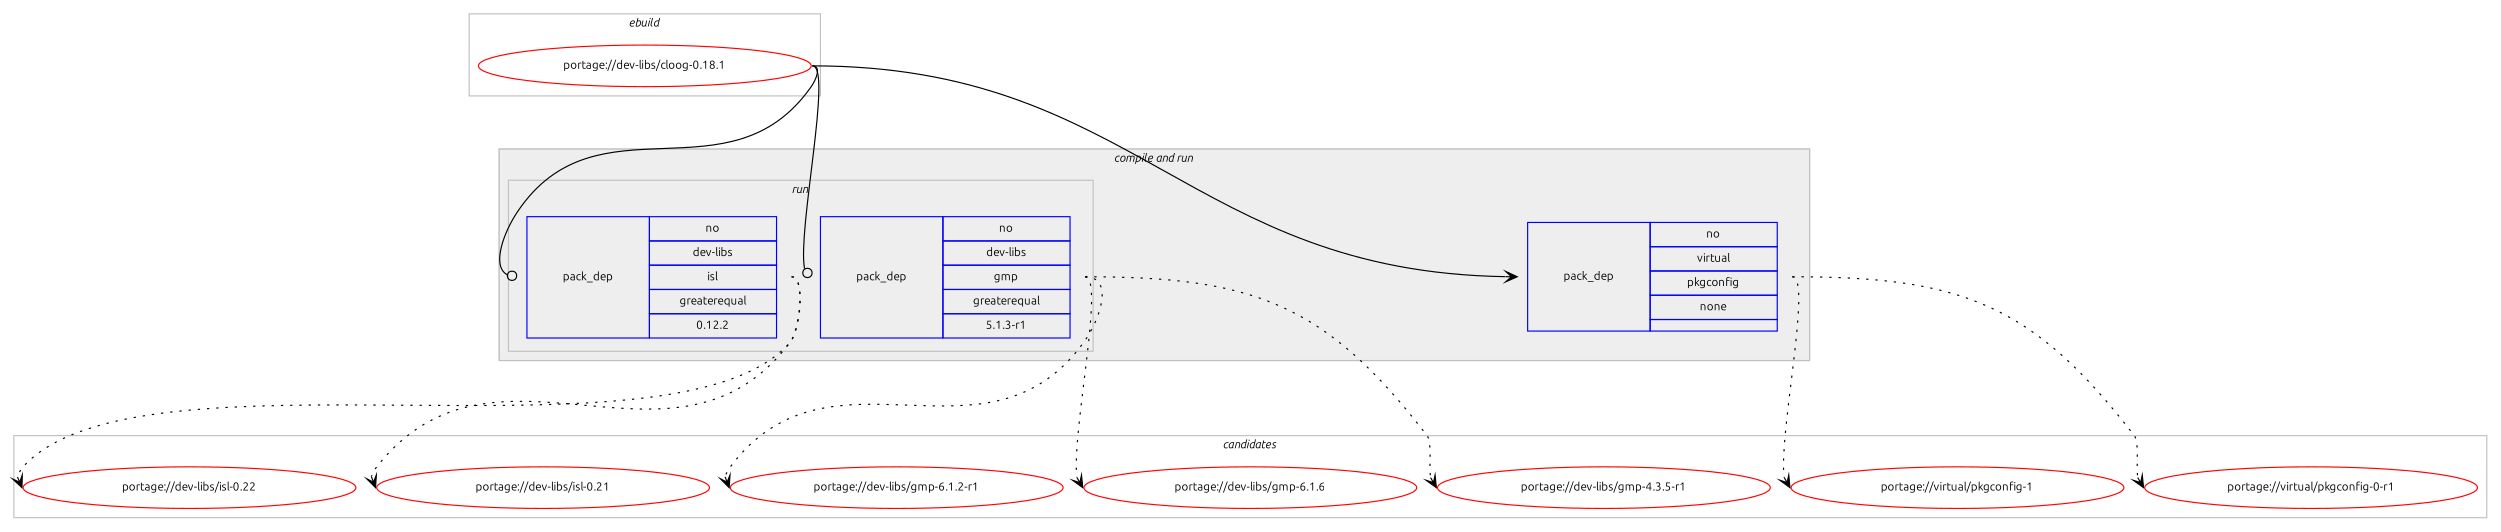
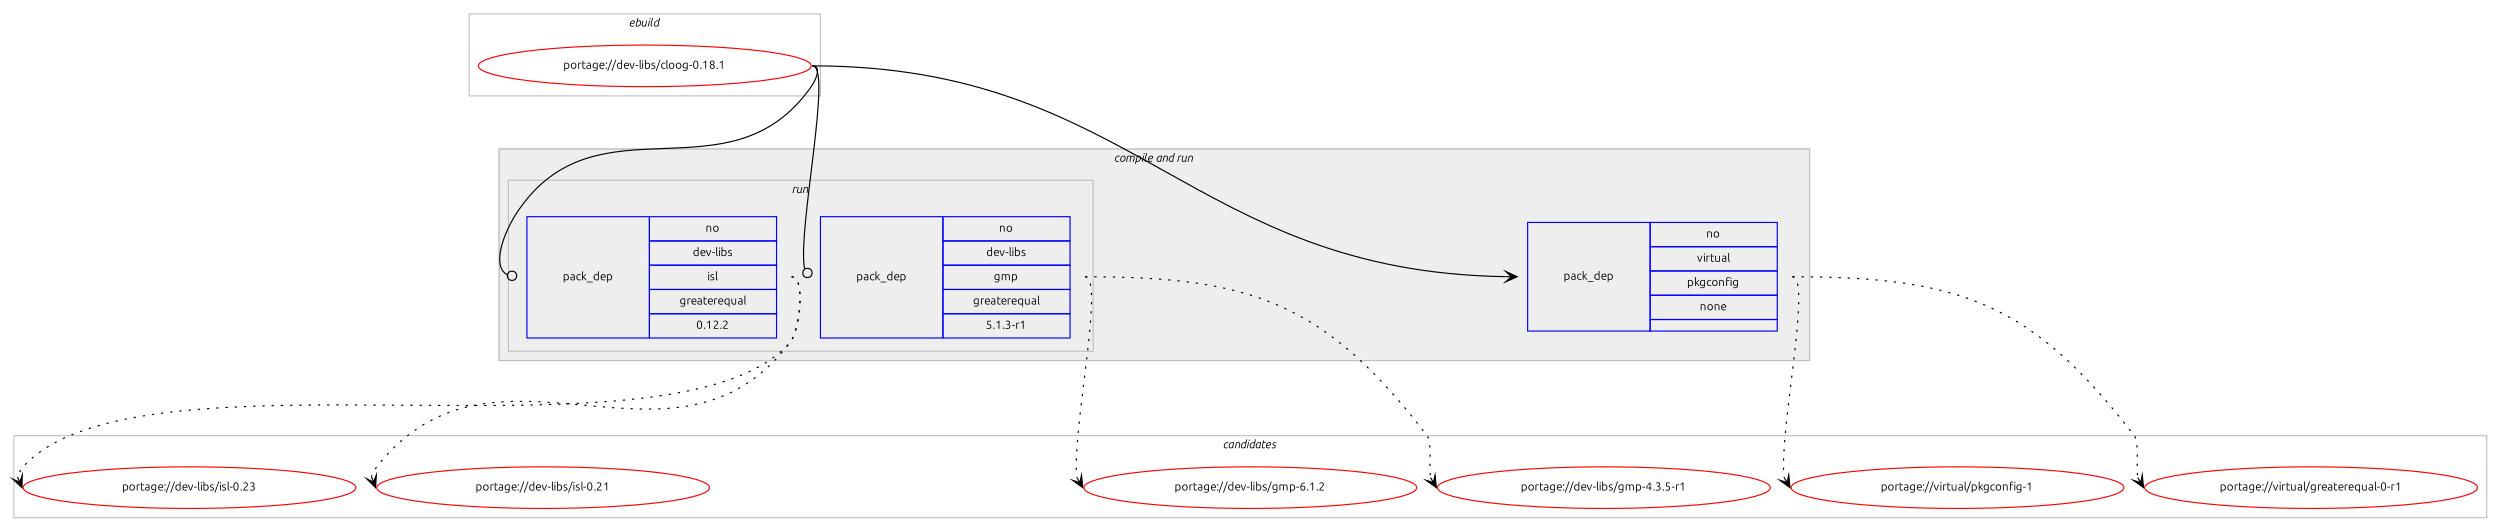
(190, 488) -> (190, 488)
(897, 488) -> none
(1250, 488) -> (1250, 488)
(2311, 488) -> (2311, 488)
